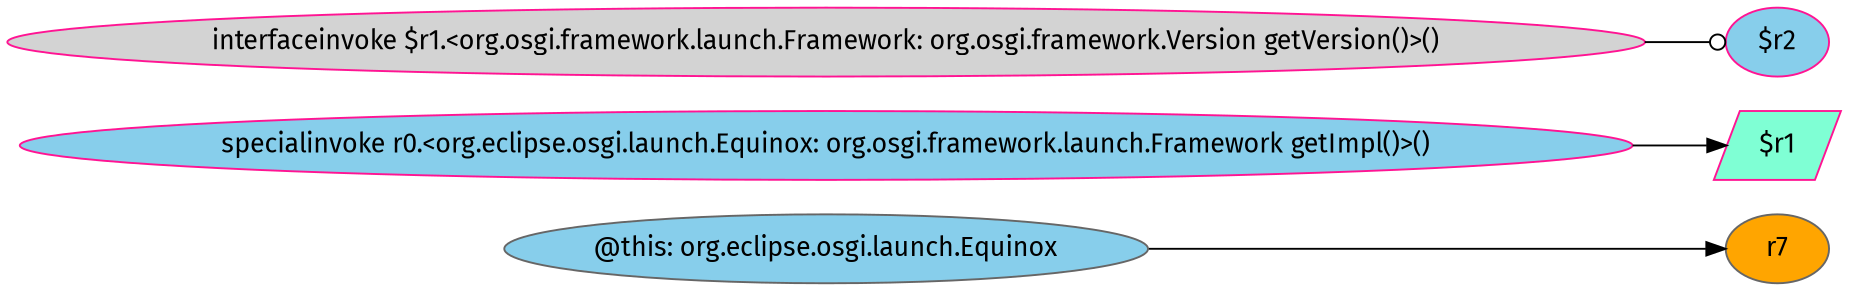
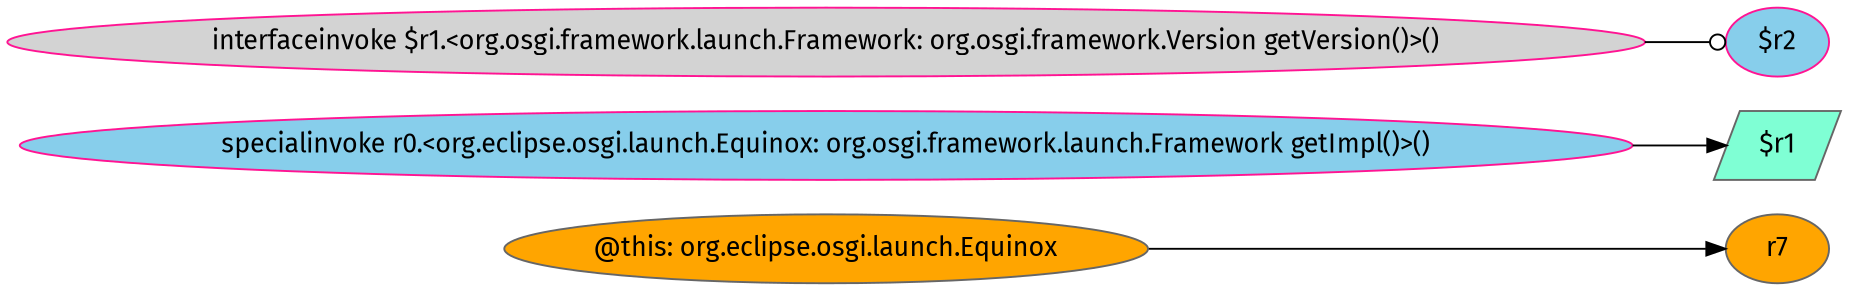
(1777, 145) -> (1777, 145)
(826, 249) -> (826, 249)
